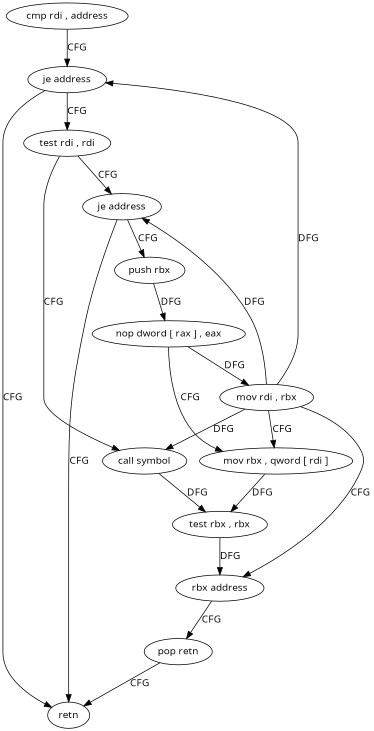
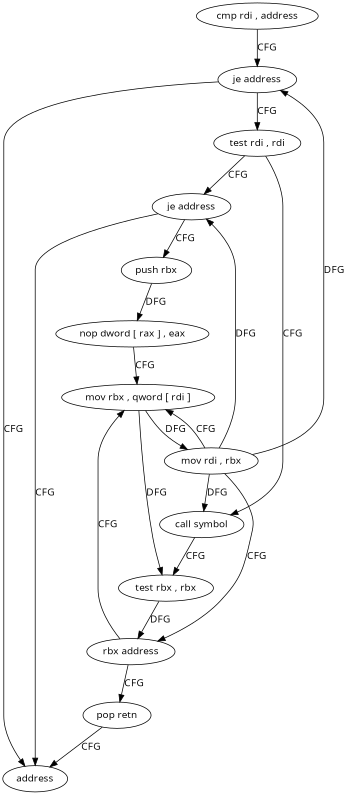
(215, 364) -> (161, 431)
(198, 493) -> (196, 556)
none -> (98, 527)
(69, 715) -> (35, 779)
